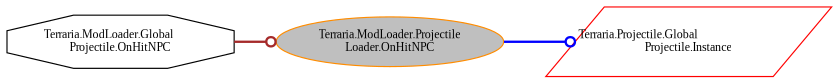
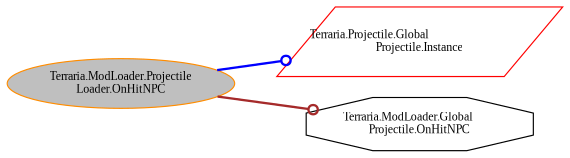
(250, 42) -> (263, 103)
